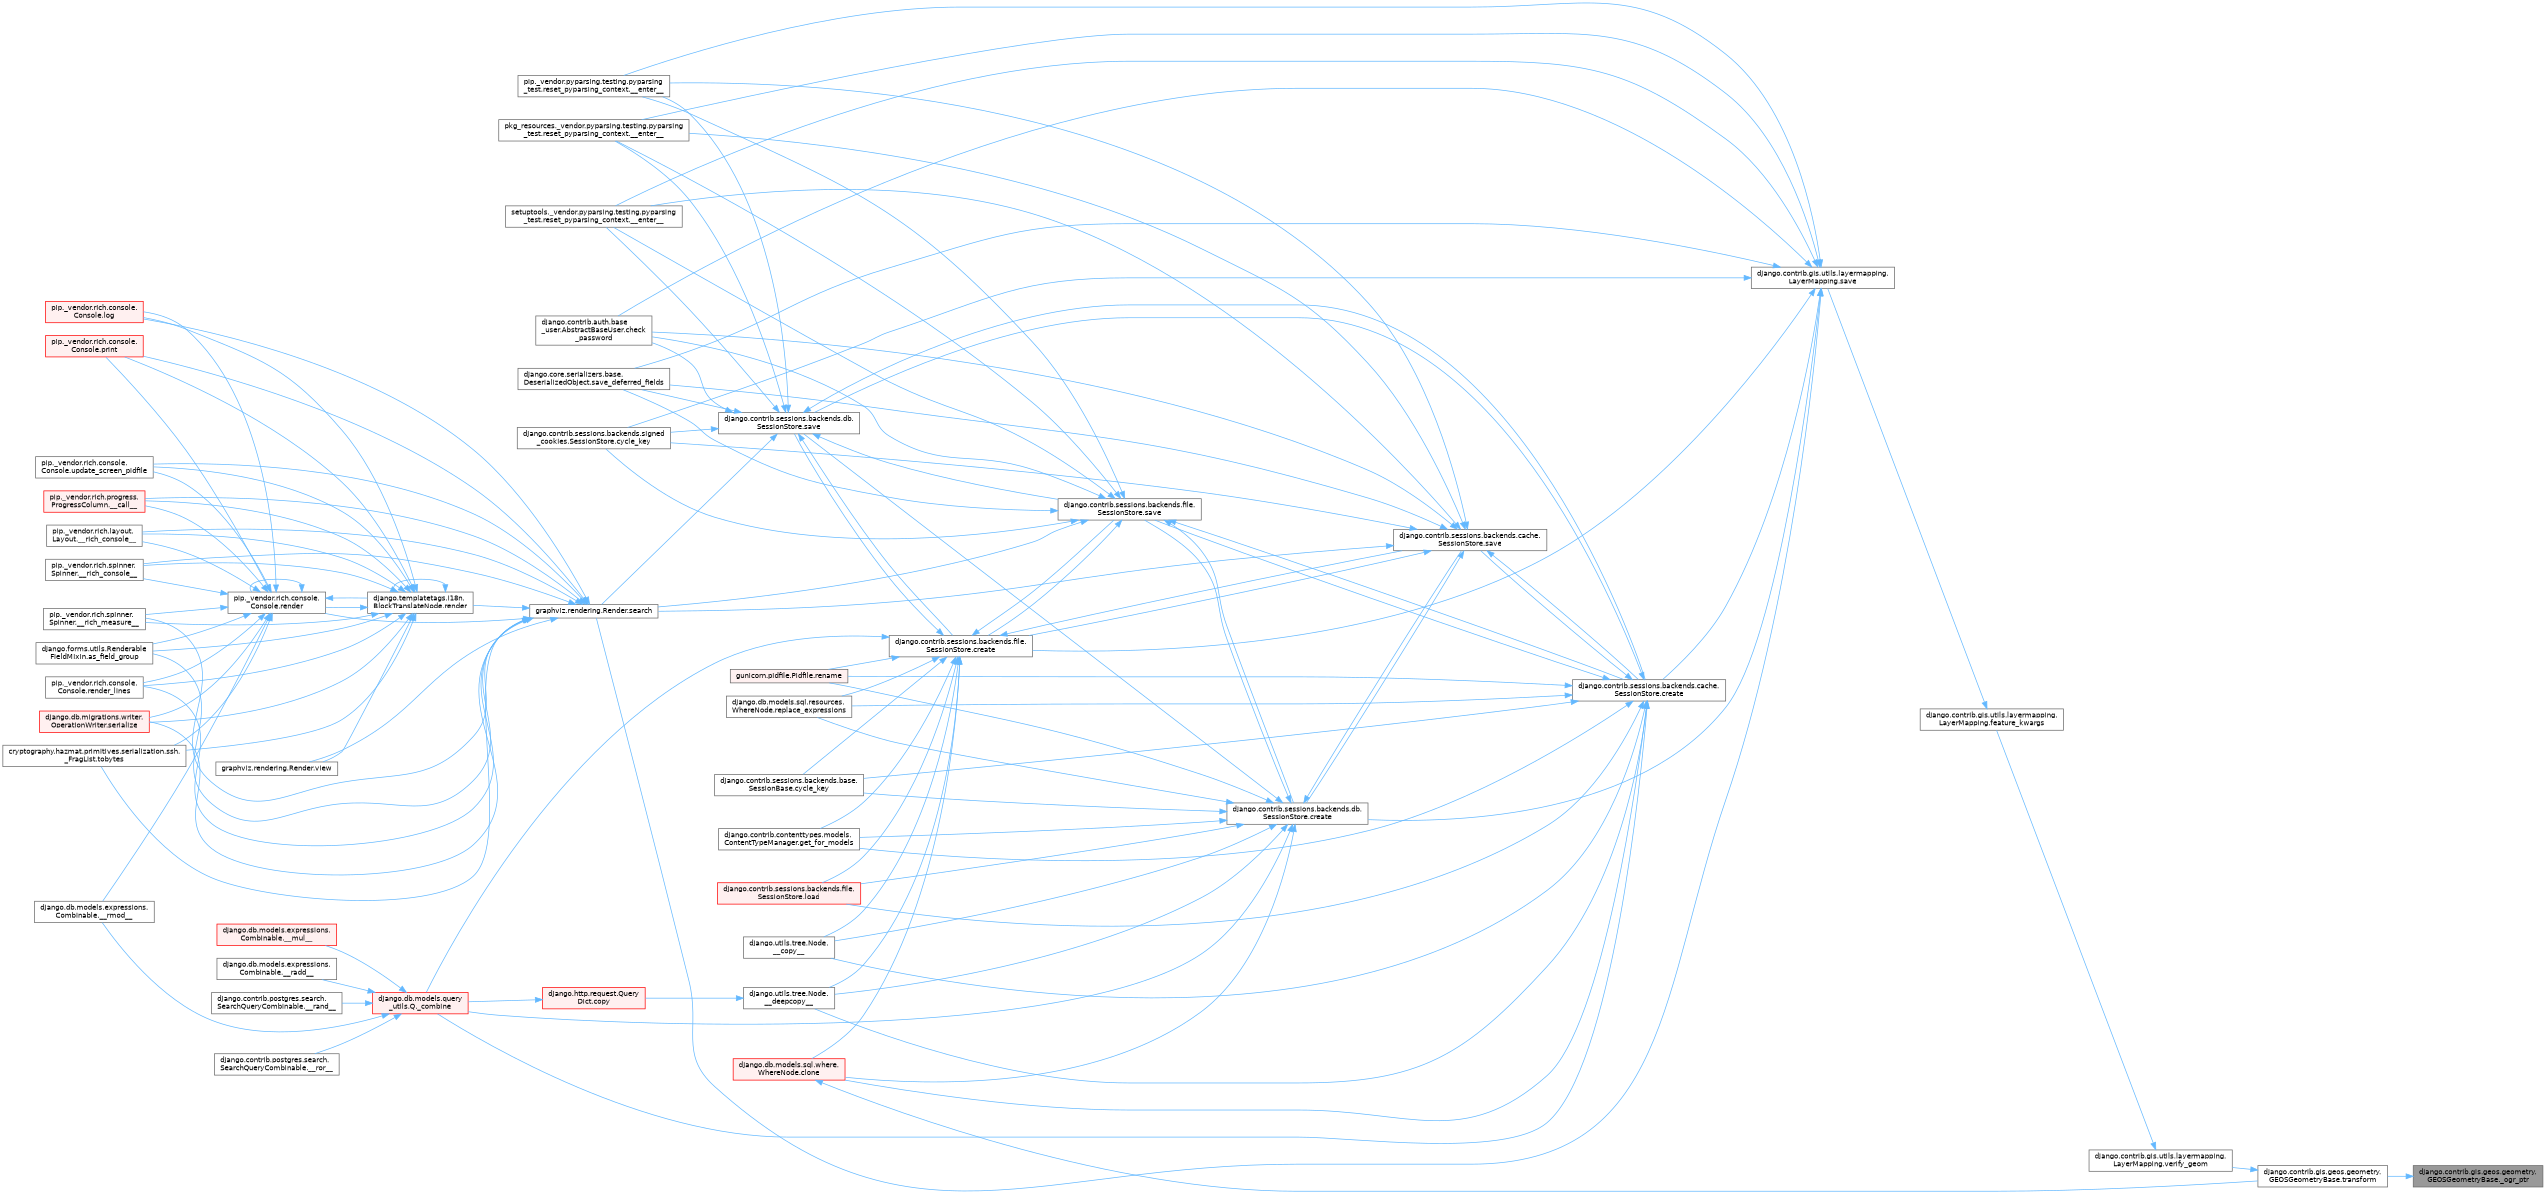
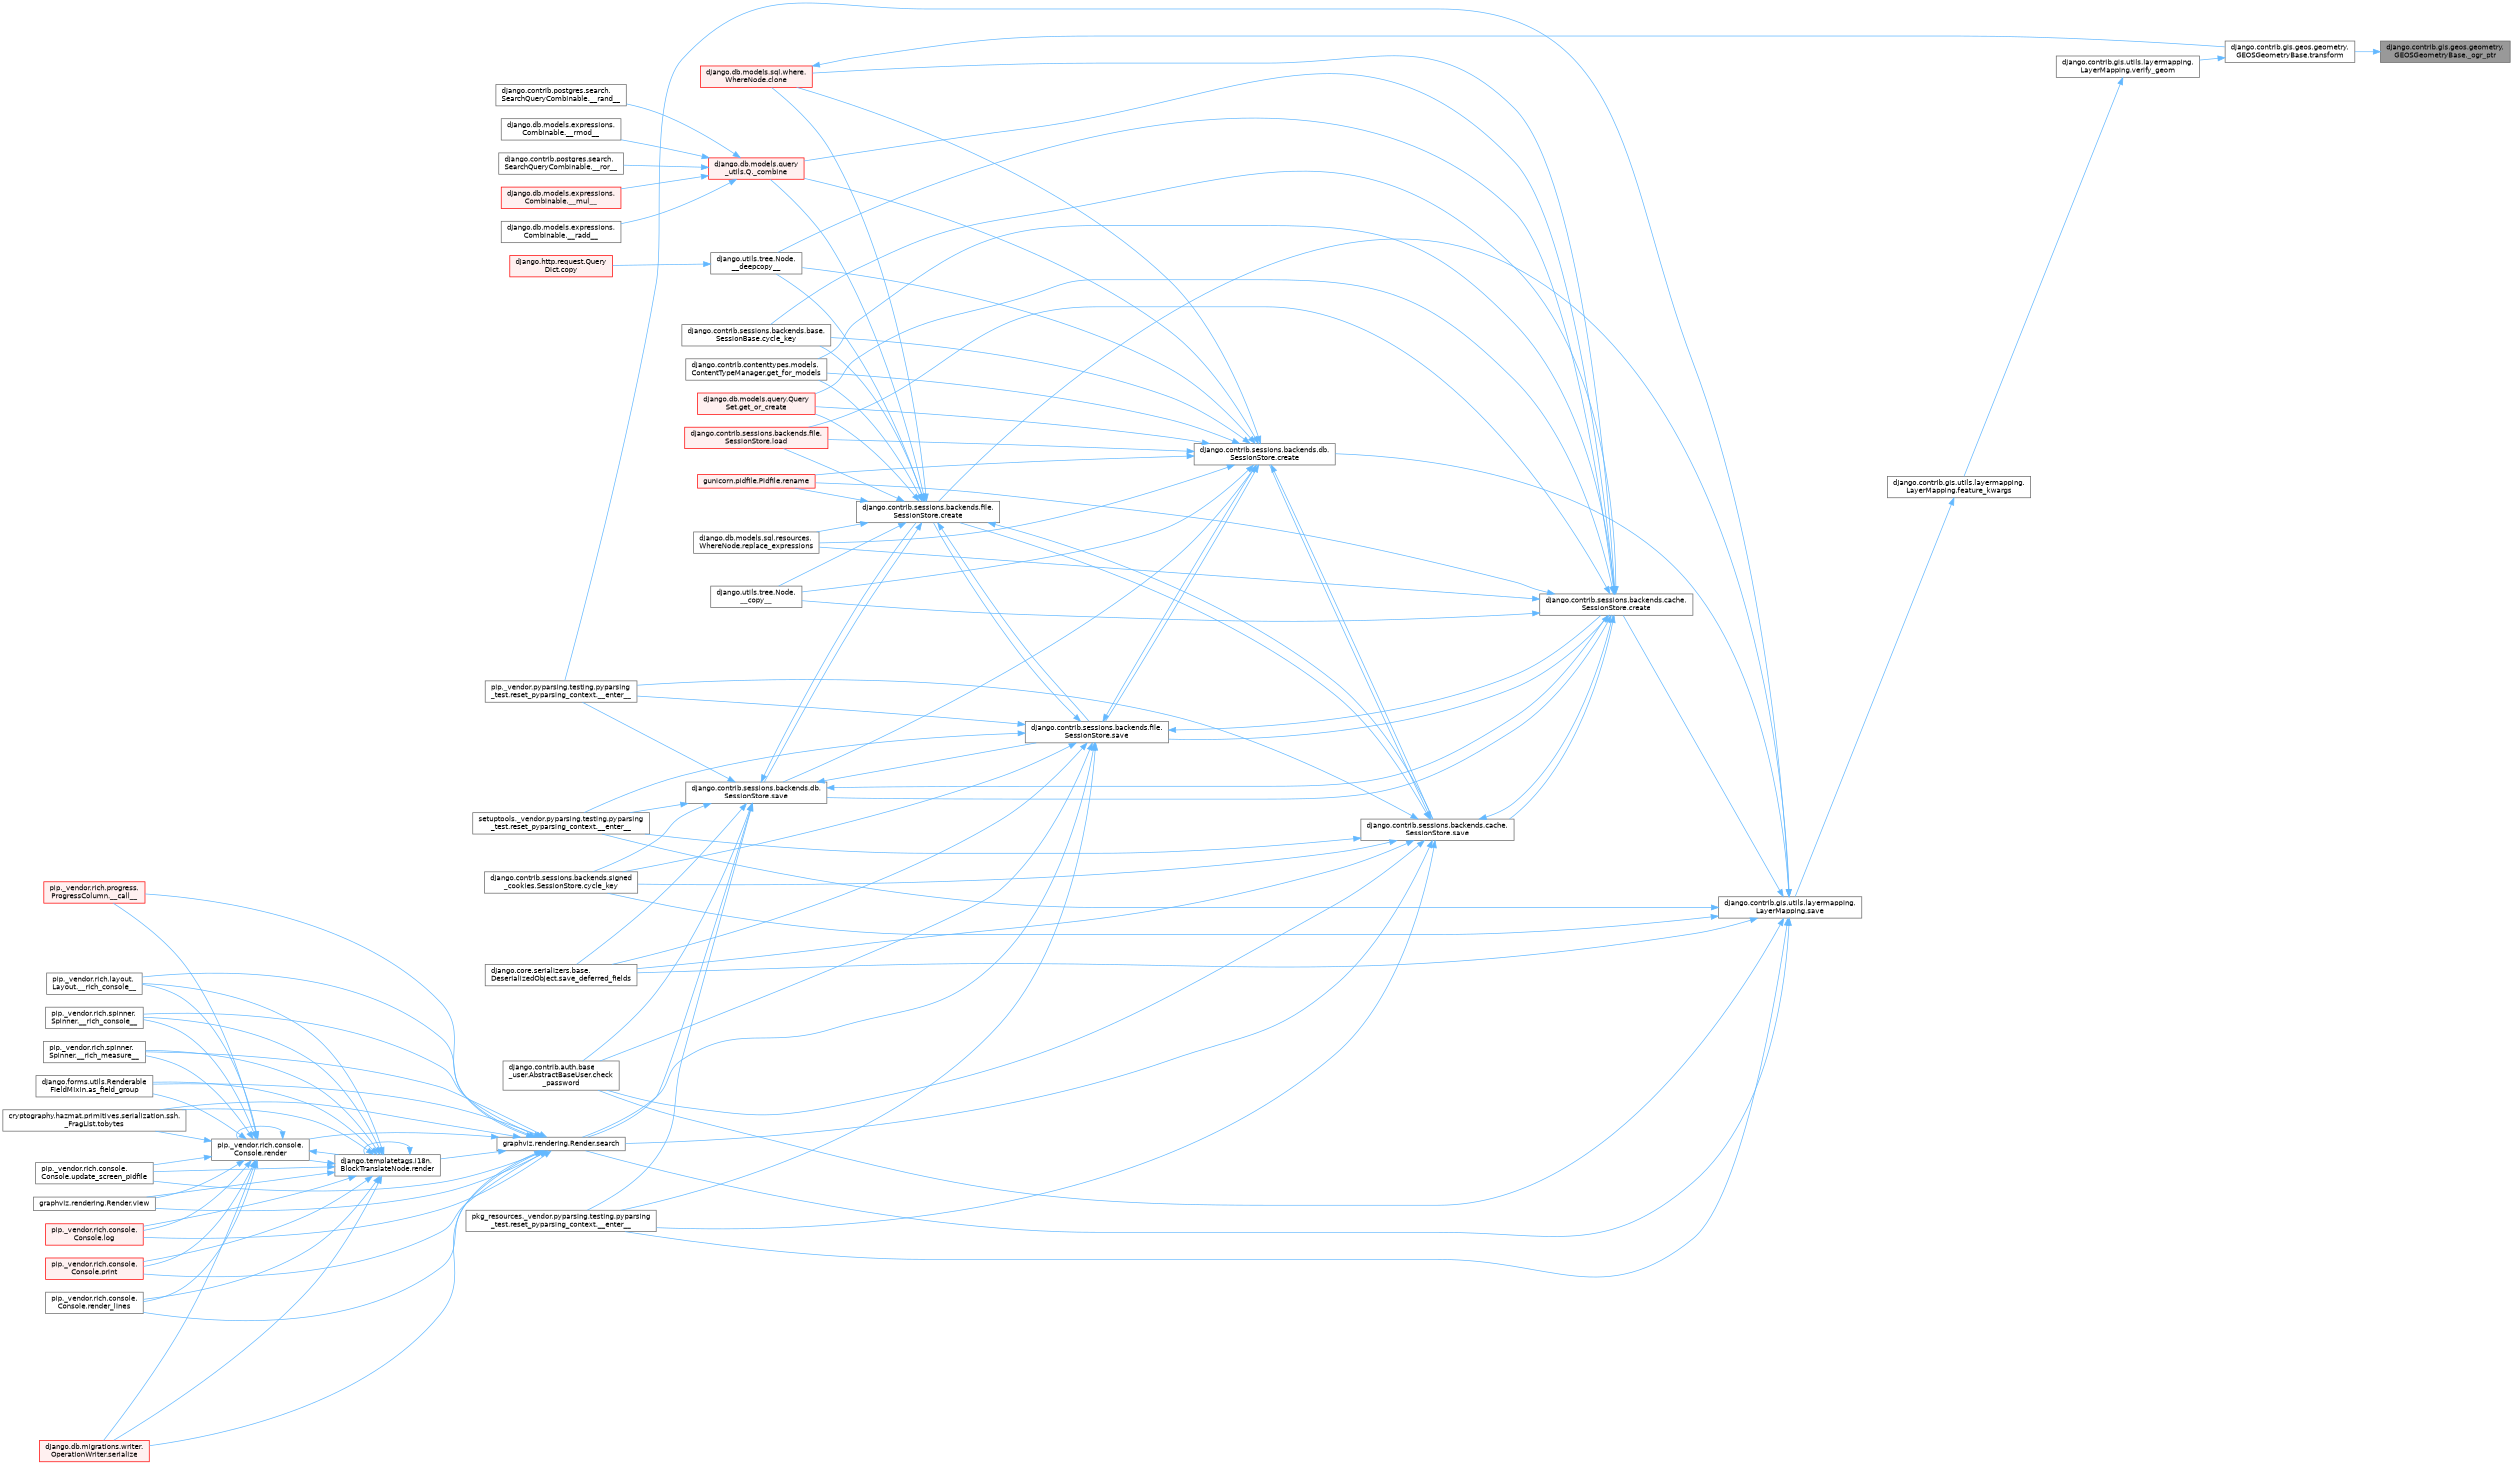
none -> (756, 404)
(285, 518) -> none
(789, 676) -> (756, 481)
(187, 771) -> (207, 1182)
(502, 1001) -> none
